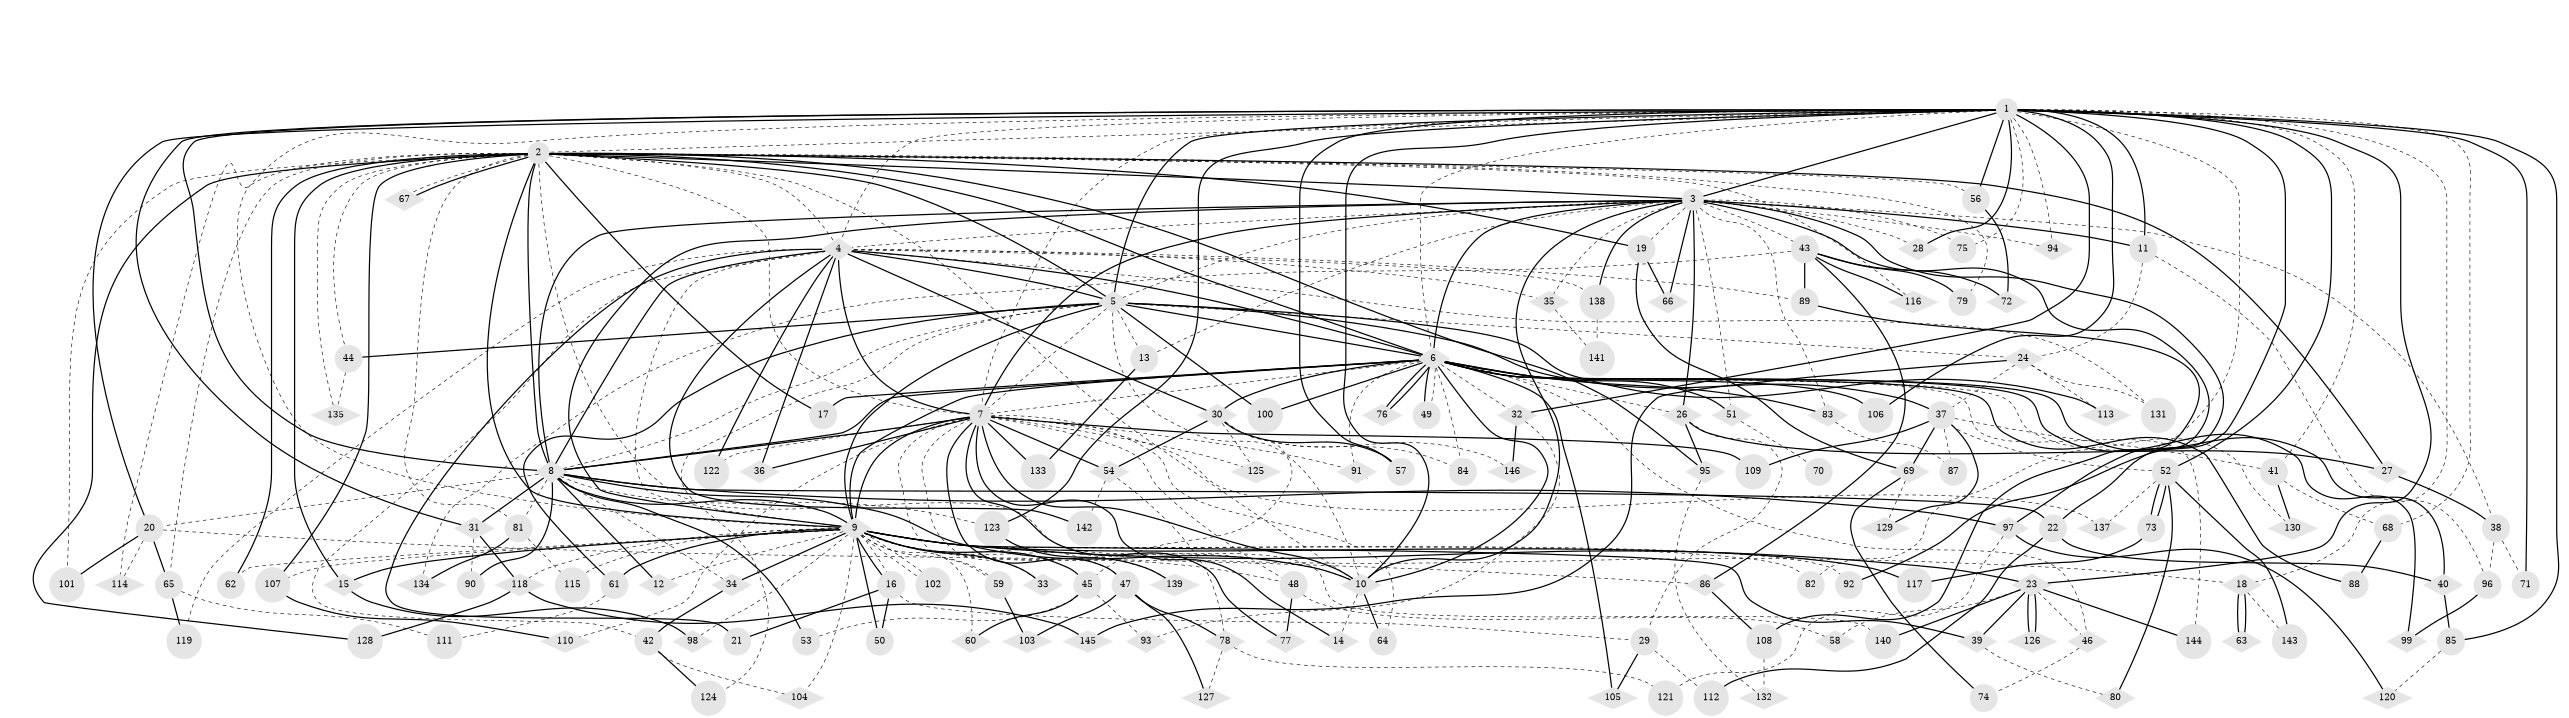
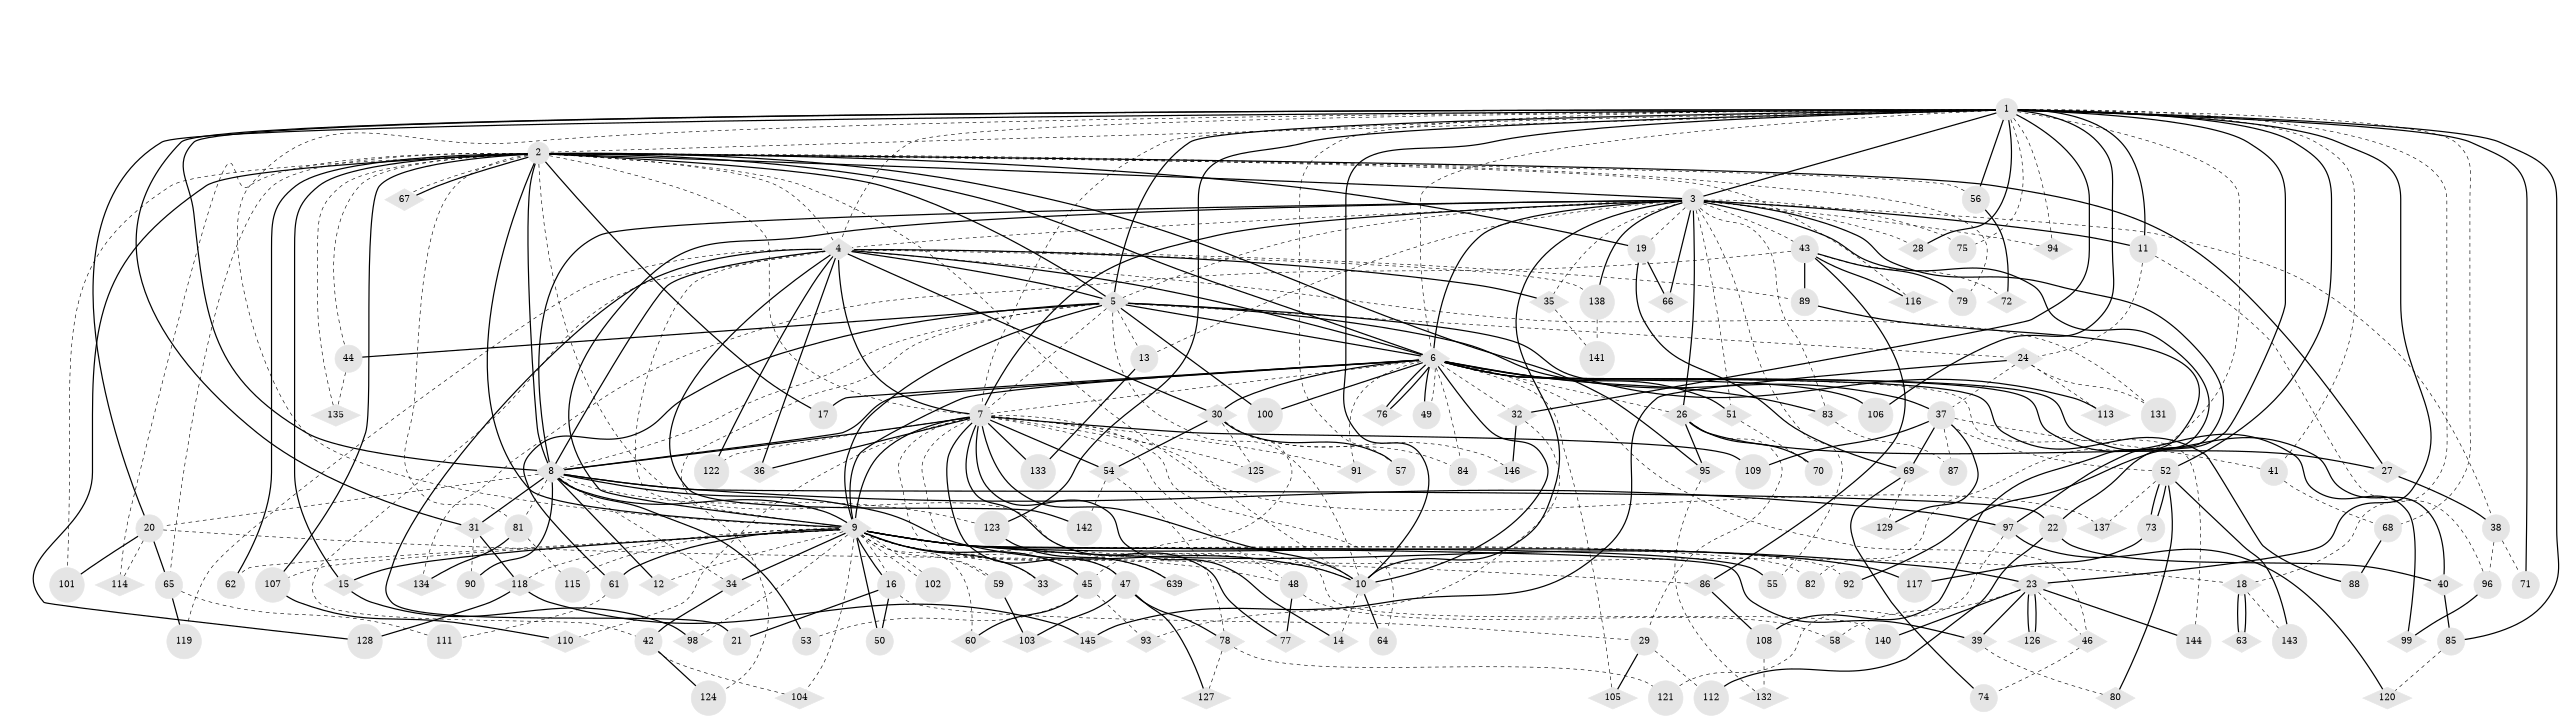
(1324, 151) -> (1324, 151)
(1282, 265) -> (1282, 265)
(1910, 270) -> (1910, 270)
none -> (1749, 443)
(1572, 479) -> (1572, 479)
(2293, 528) -> none
(1175, 585) -> (1175, 585)
none -> (1773, 585)
